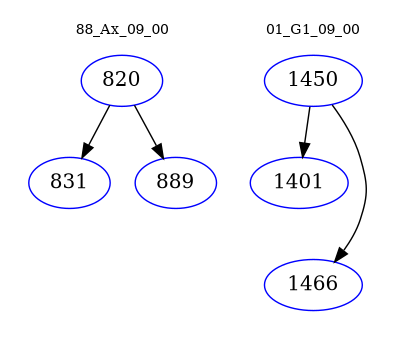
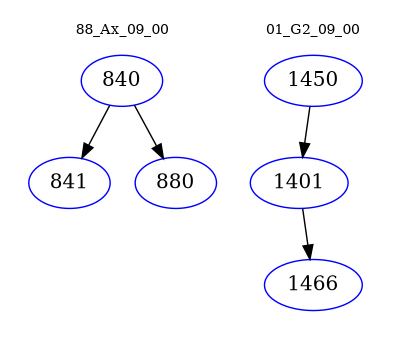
(313, 30) -> (313, 30)
(122, 81) -> (122, 81)
(365, 176) -> (305, 227)
(69, 183) -> (69, 183)
(176, 183) -> (176, 183)
